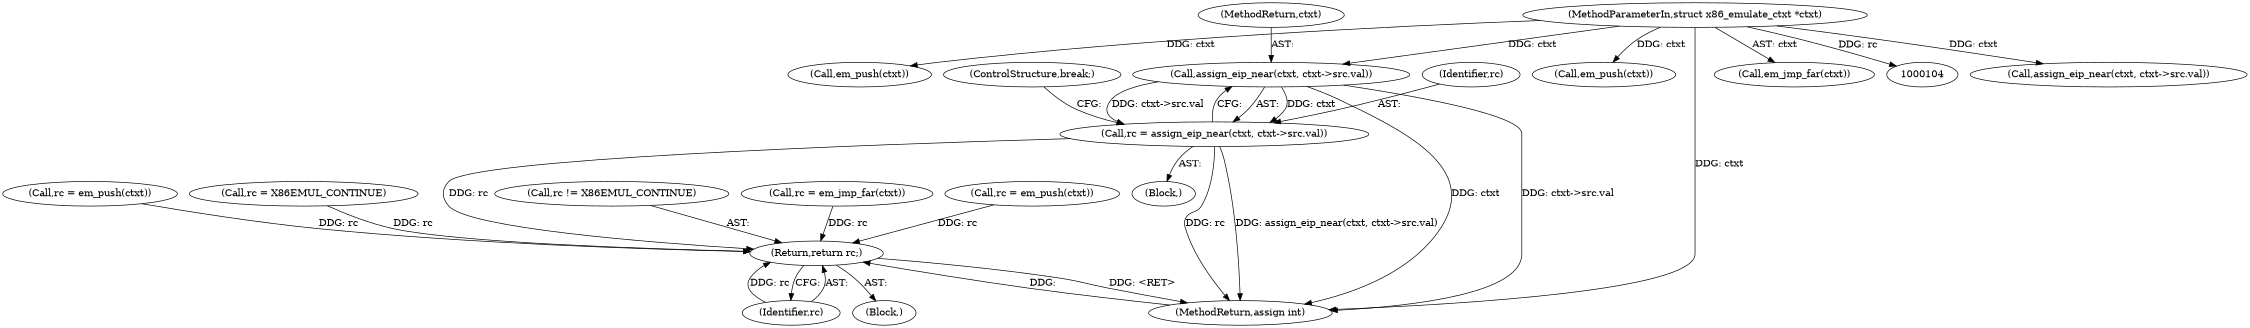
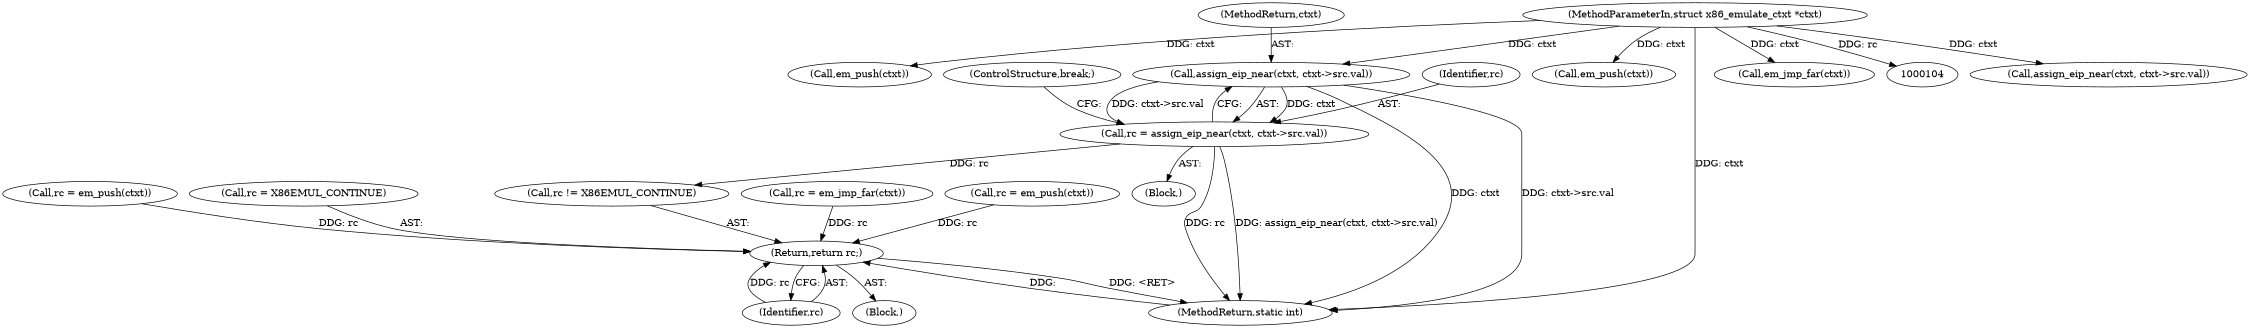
(1775, 45) -> (1775, 45)
(594, 160) -> (911, 164)
(413, 224) -> (413, 224)
(1240, 313) -> (1240, 313)
